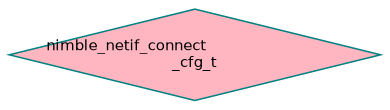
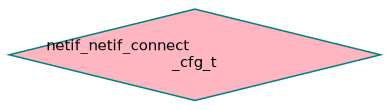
(195, 55) -> (195, 55)
